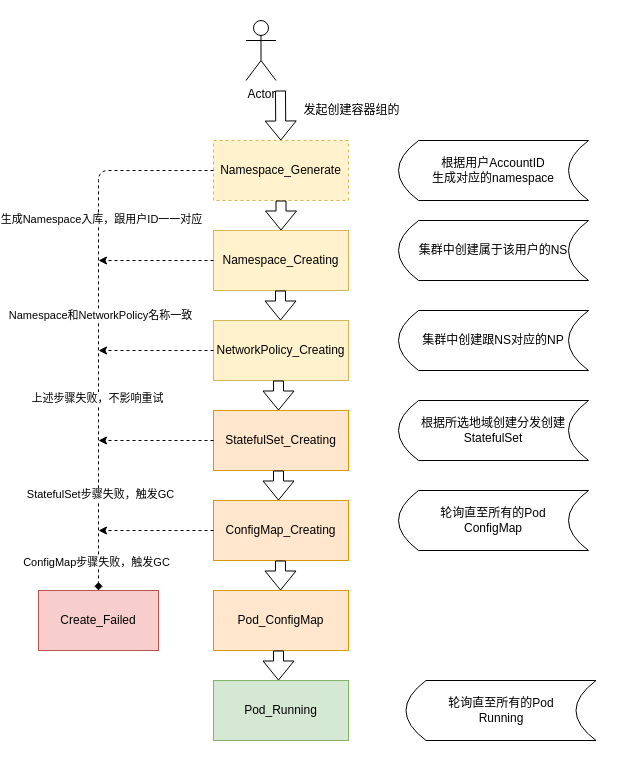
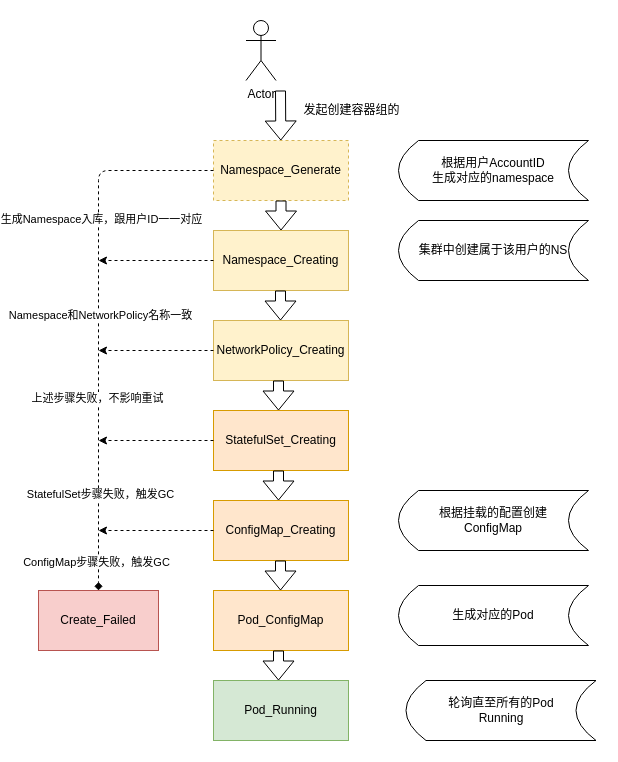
(494, 341) -> none
(494, 431) -> none
(494, 521) -> (494, 521)
none -> (494, 616)
